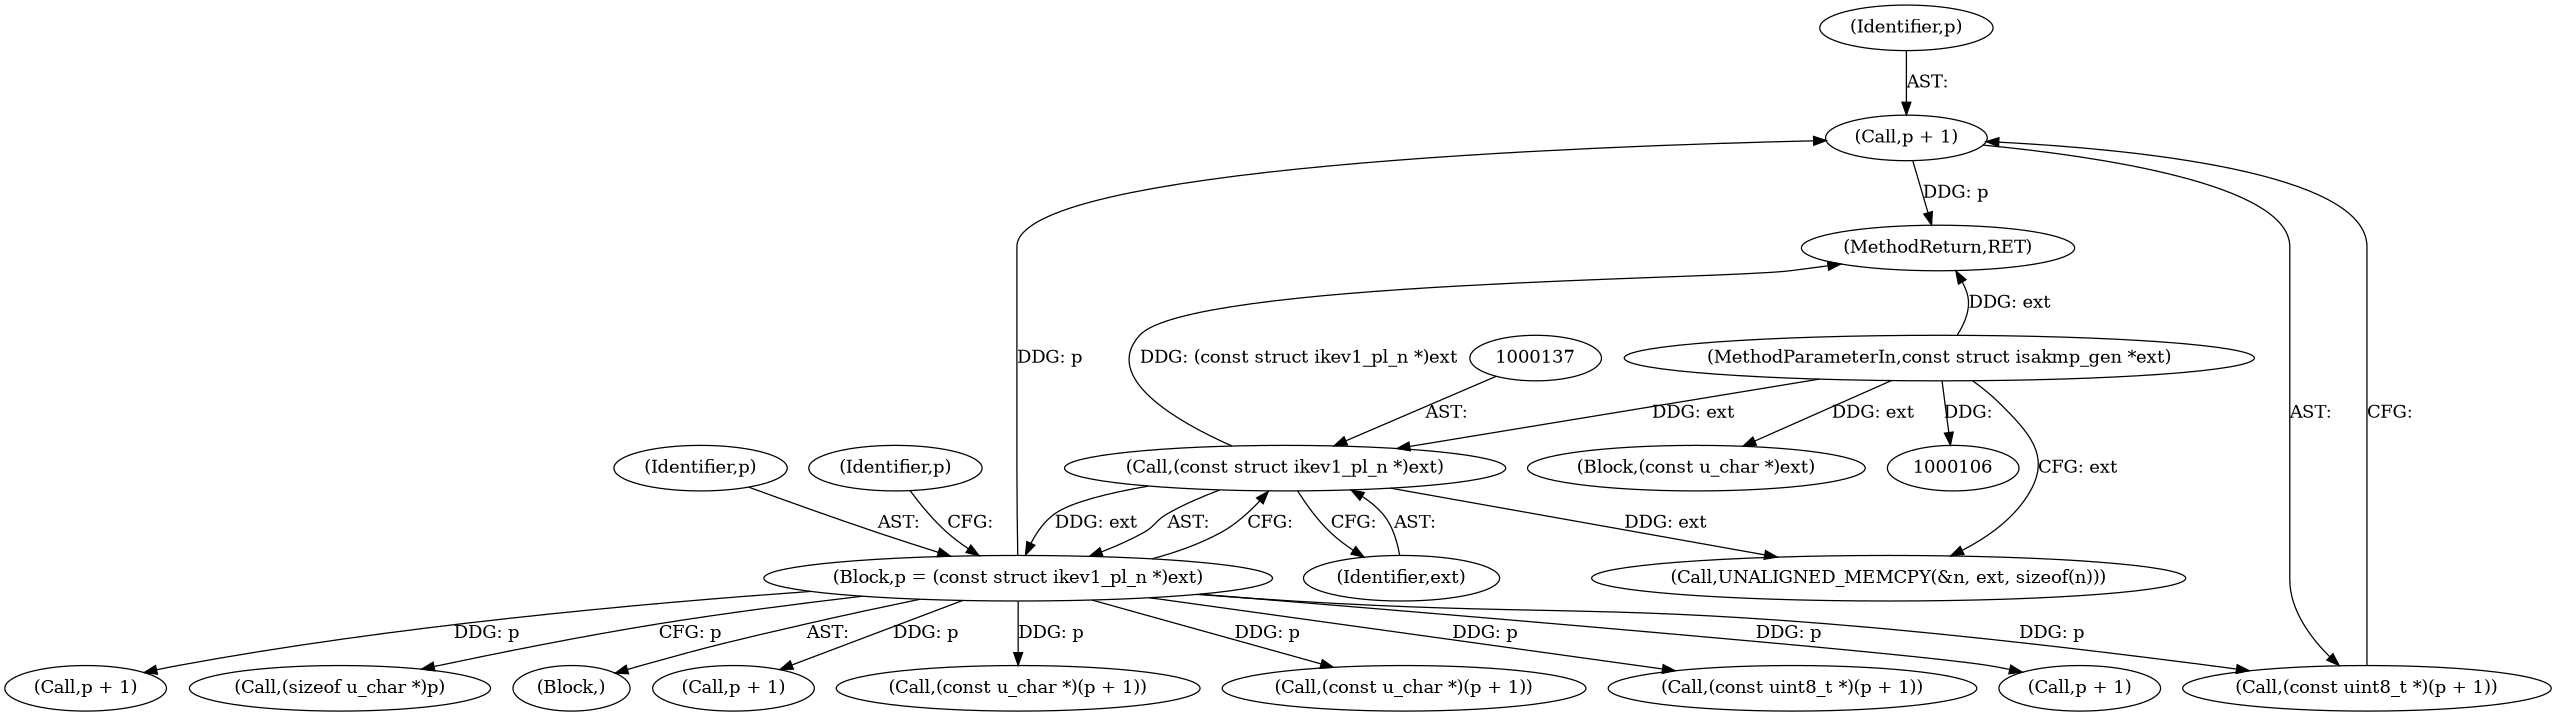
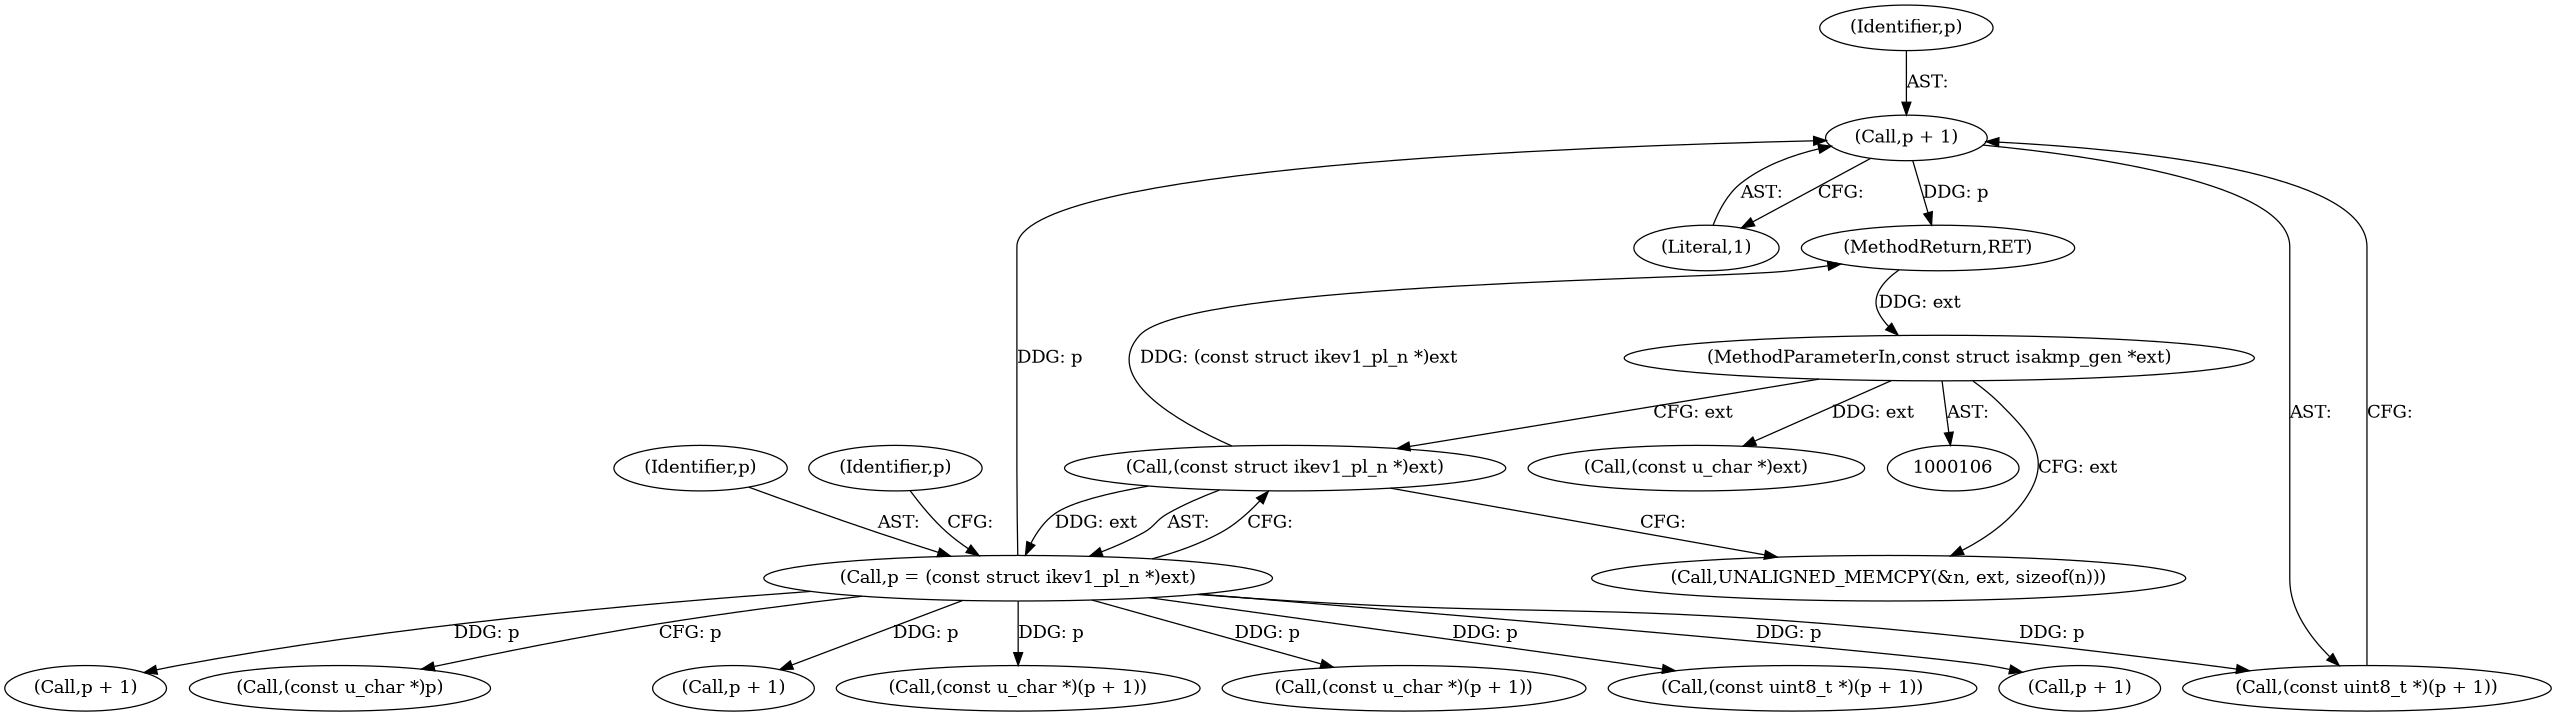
none -> (1706, 248)
(1968, 309) -> (1877, 296)
(1536, 358) -> none
(1694, 413) -> (1694, 413)
(1971, 413) -> (1971, 413)
(1696, 468) -> (1696, 468)
(1666, 523) -> (1666, 523)
(1018, 578) -> (1018, 578)
(1402, 578) -> none
(340, 688) -> (340, 688)
(572, 688) -> none
